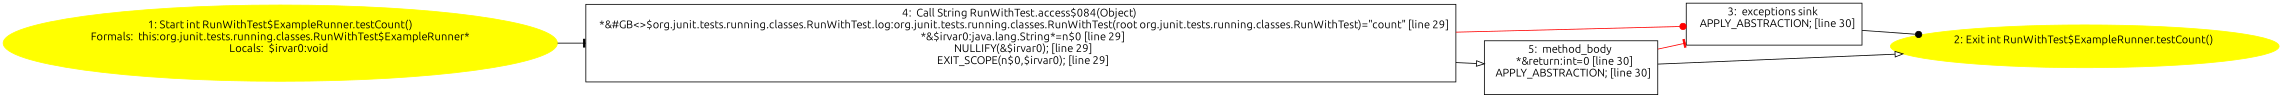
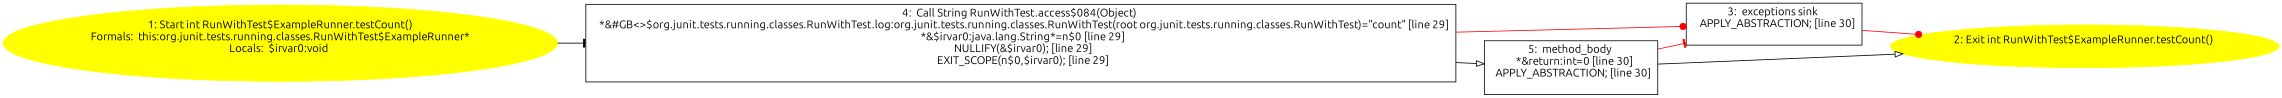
(1889, 32) -> (1889, 32)
